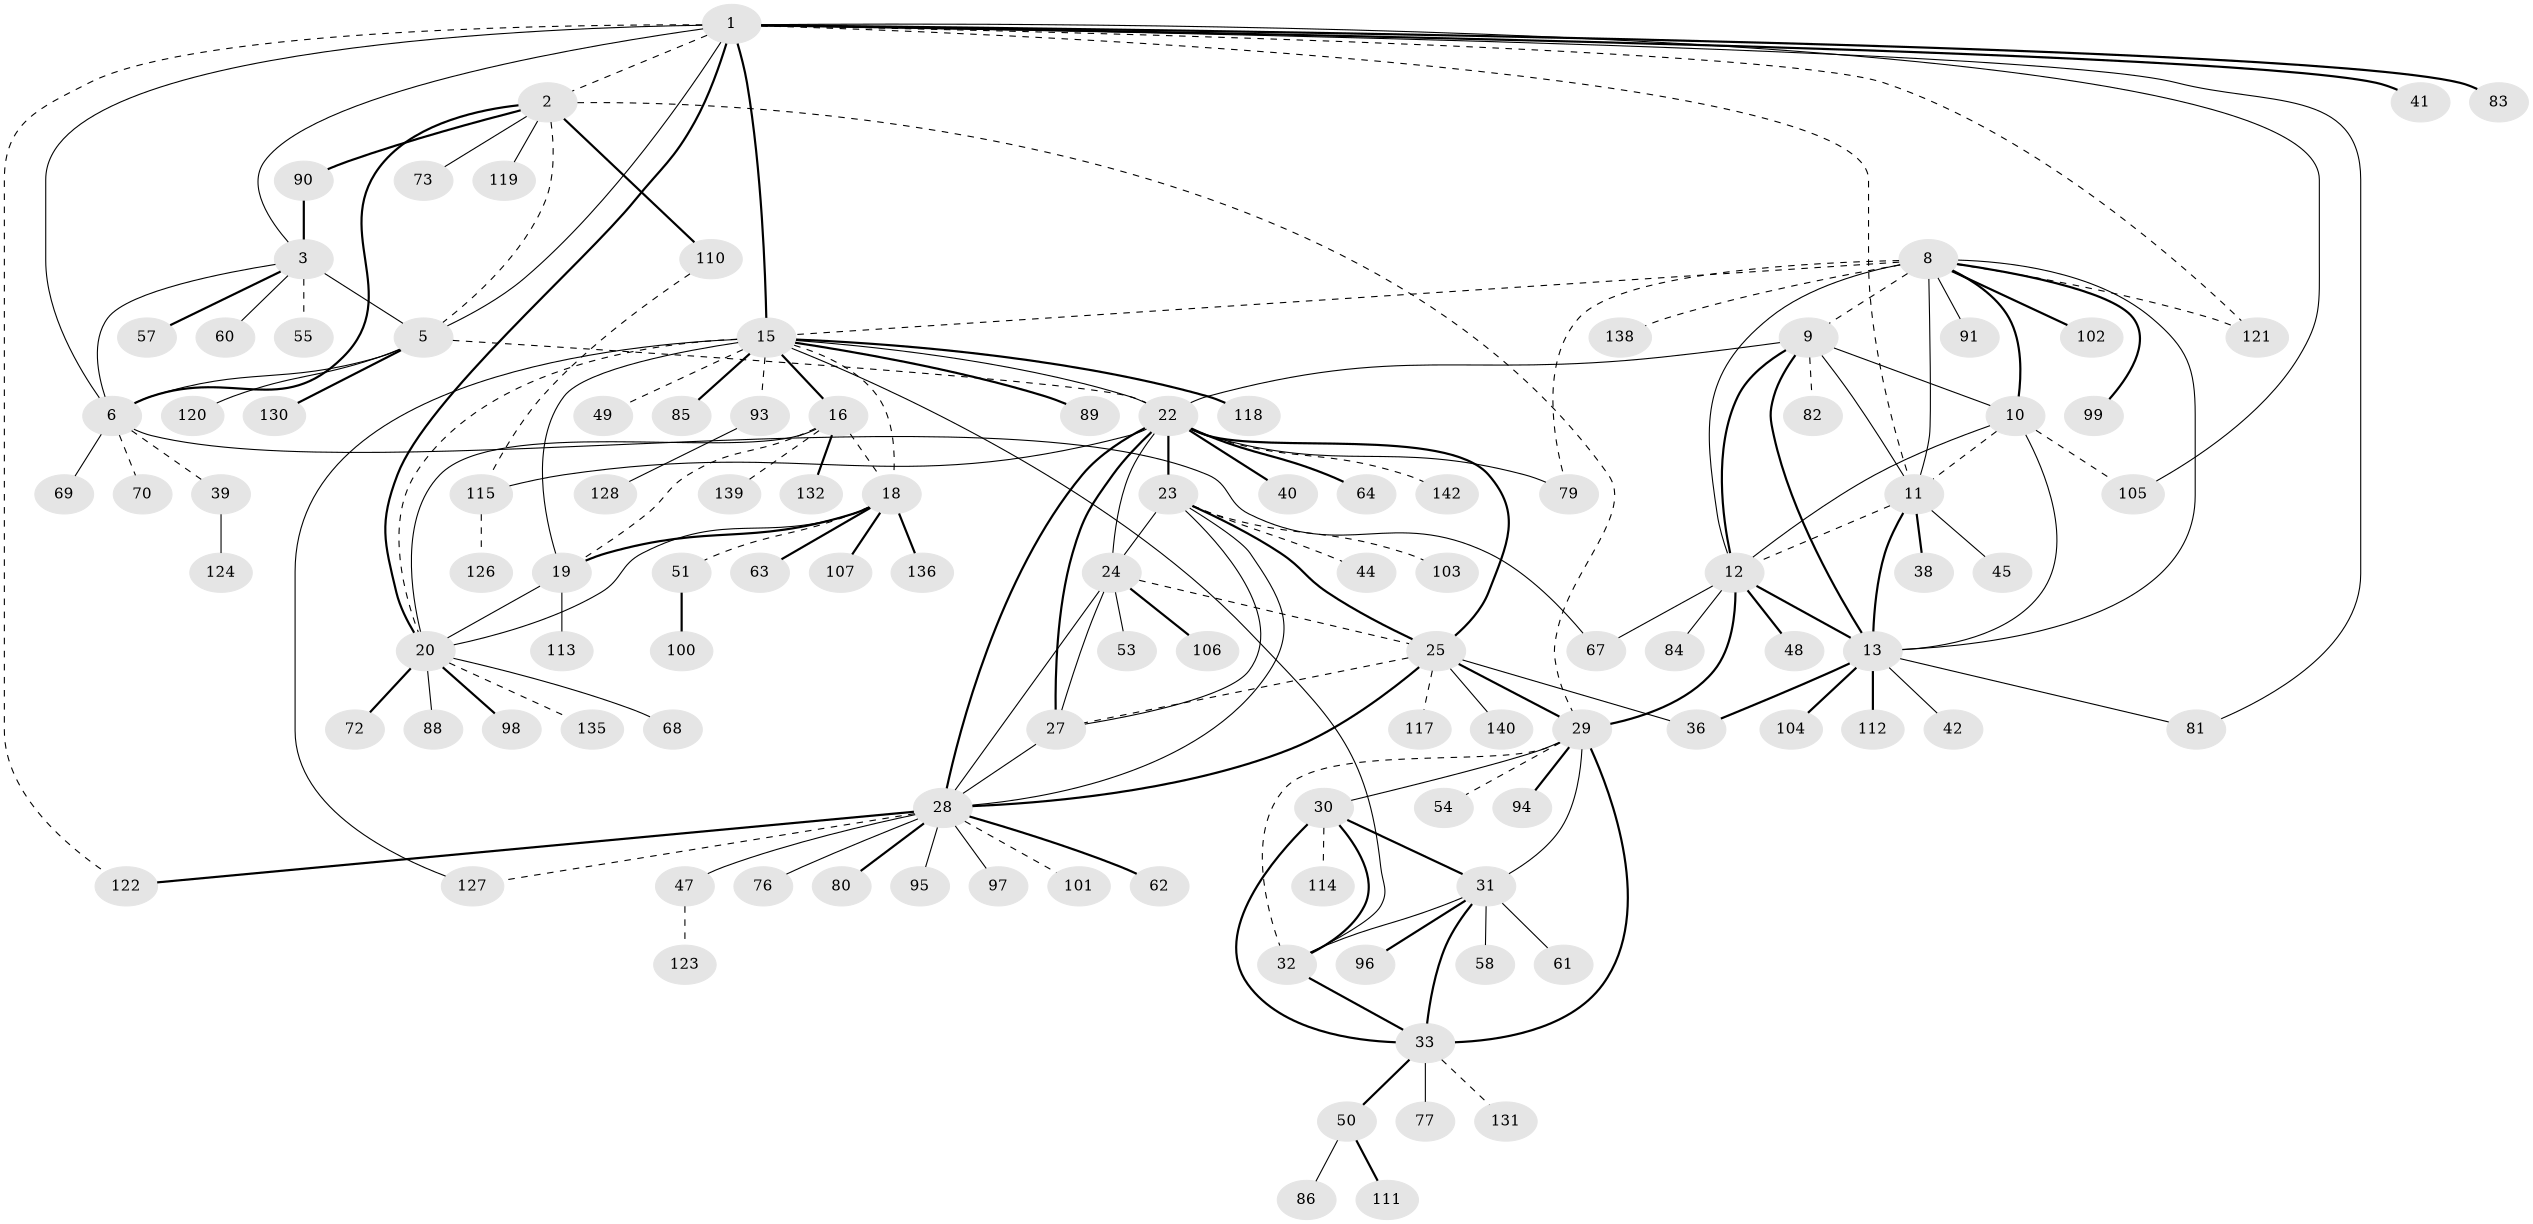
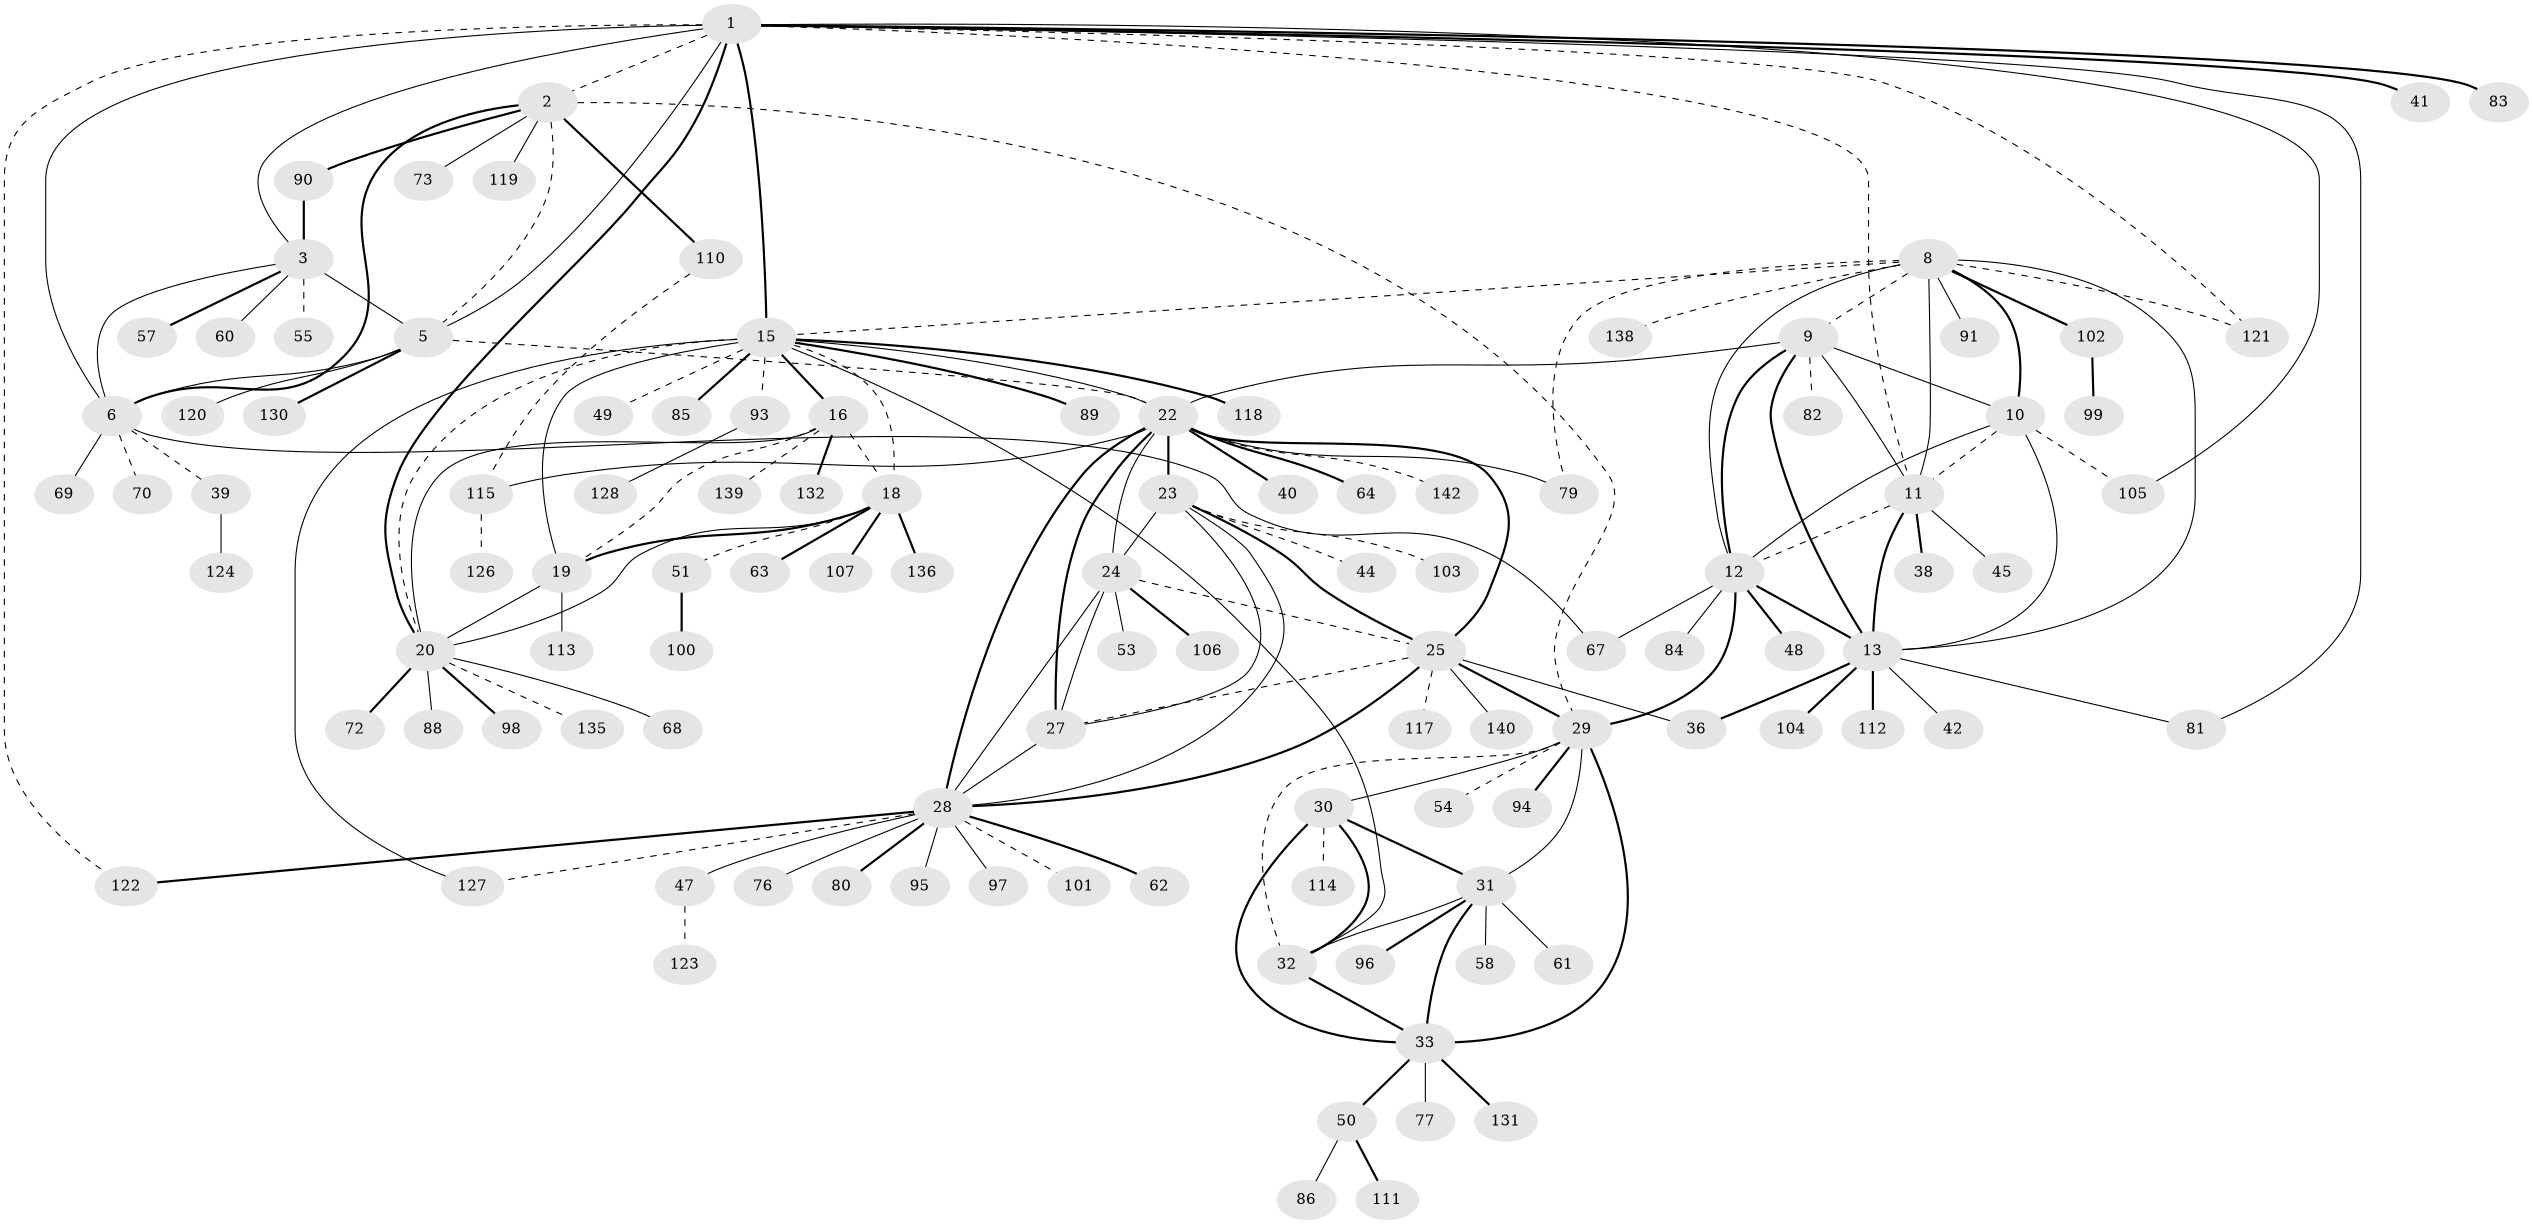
(2099, 297) -> (2093, 377)
(1466, 1082) -> (1466, 1082)
